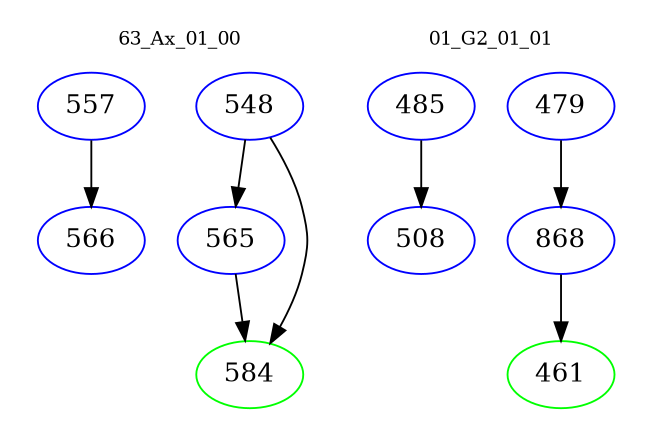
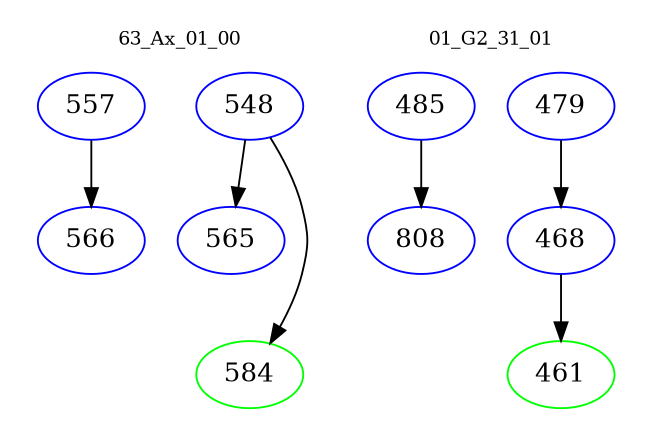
(491, 40) -> (491, 40)
(421, 240) -> (421, 240)
(561, 240) -> (561, 240)
(239, 298) -> none
